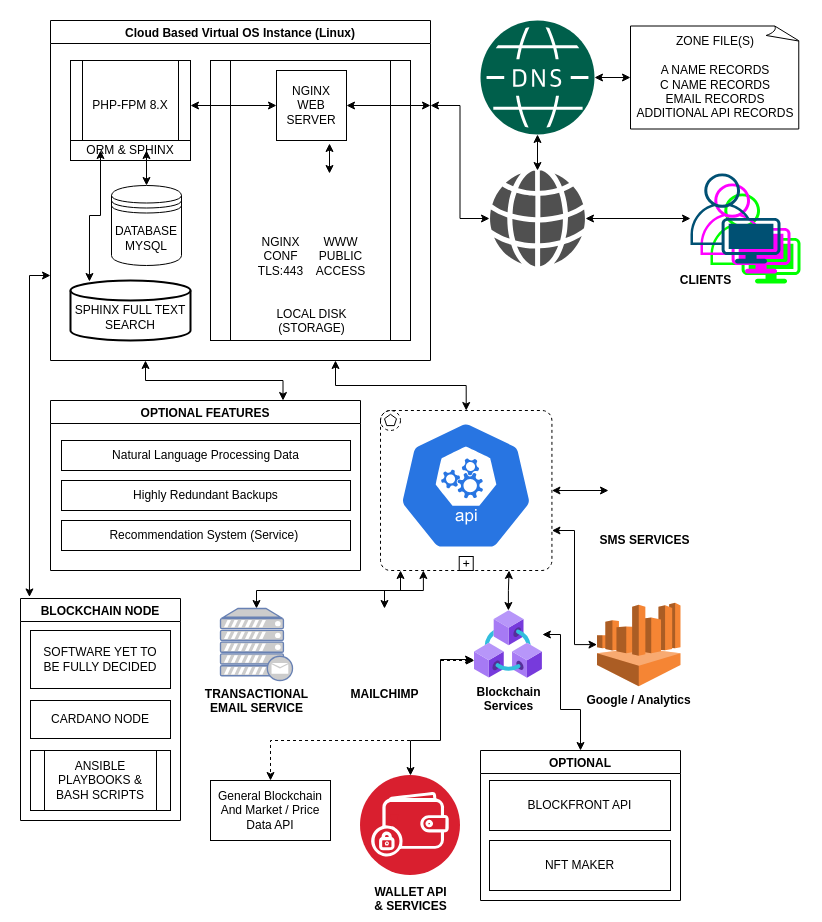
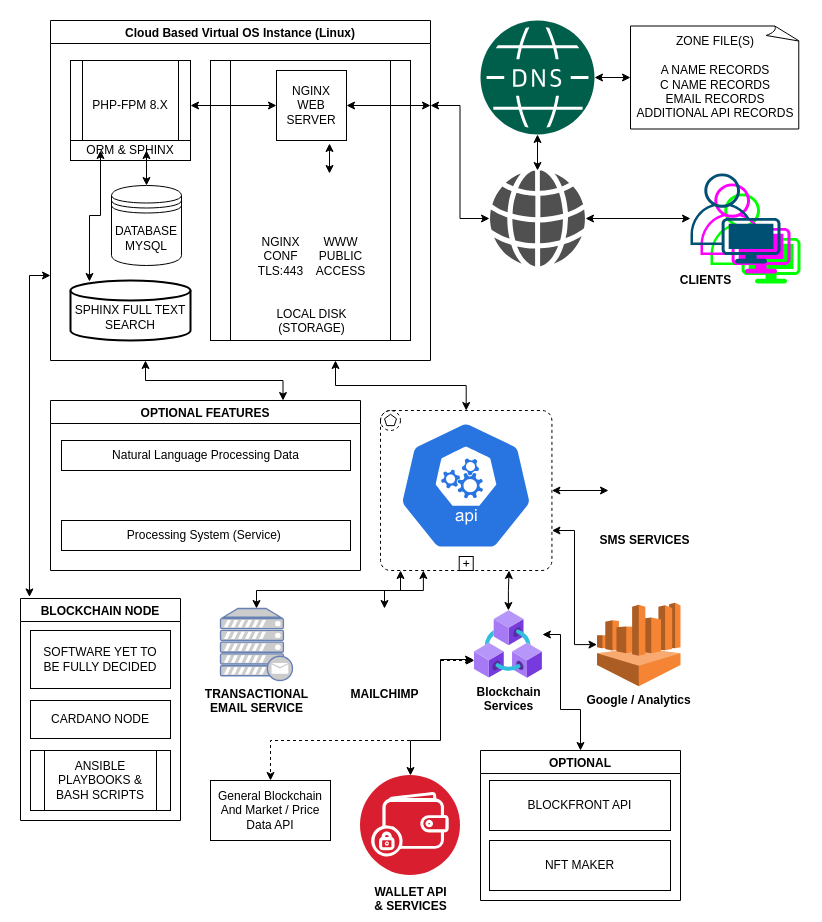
(206, 496) -> none
(206, 536) -> (206, 536)
